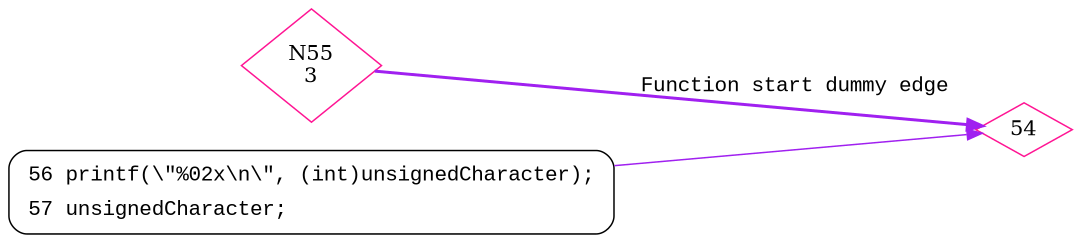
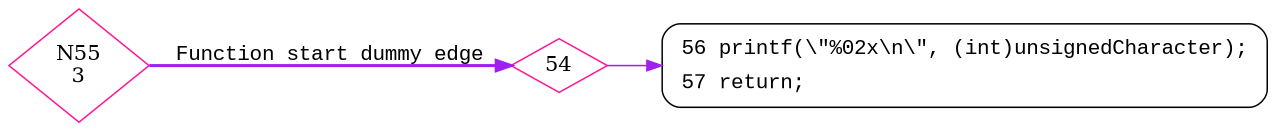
(791, 150) -> (627, 66)
(177, 209) -> (762, 82)
